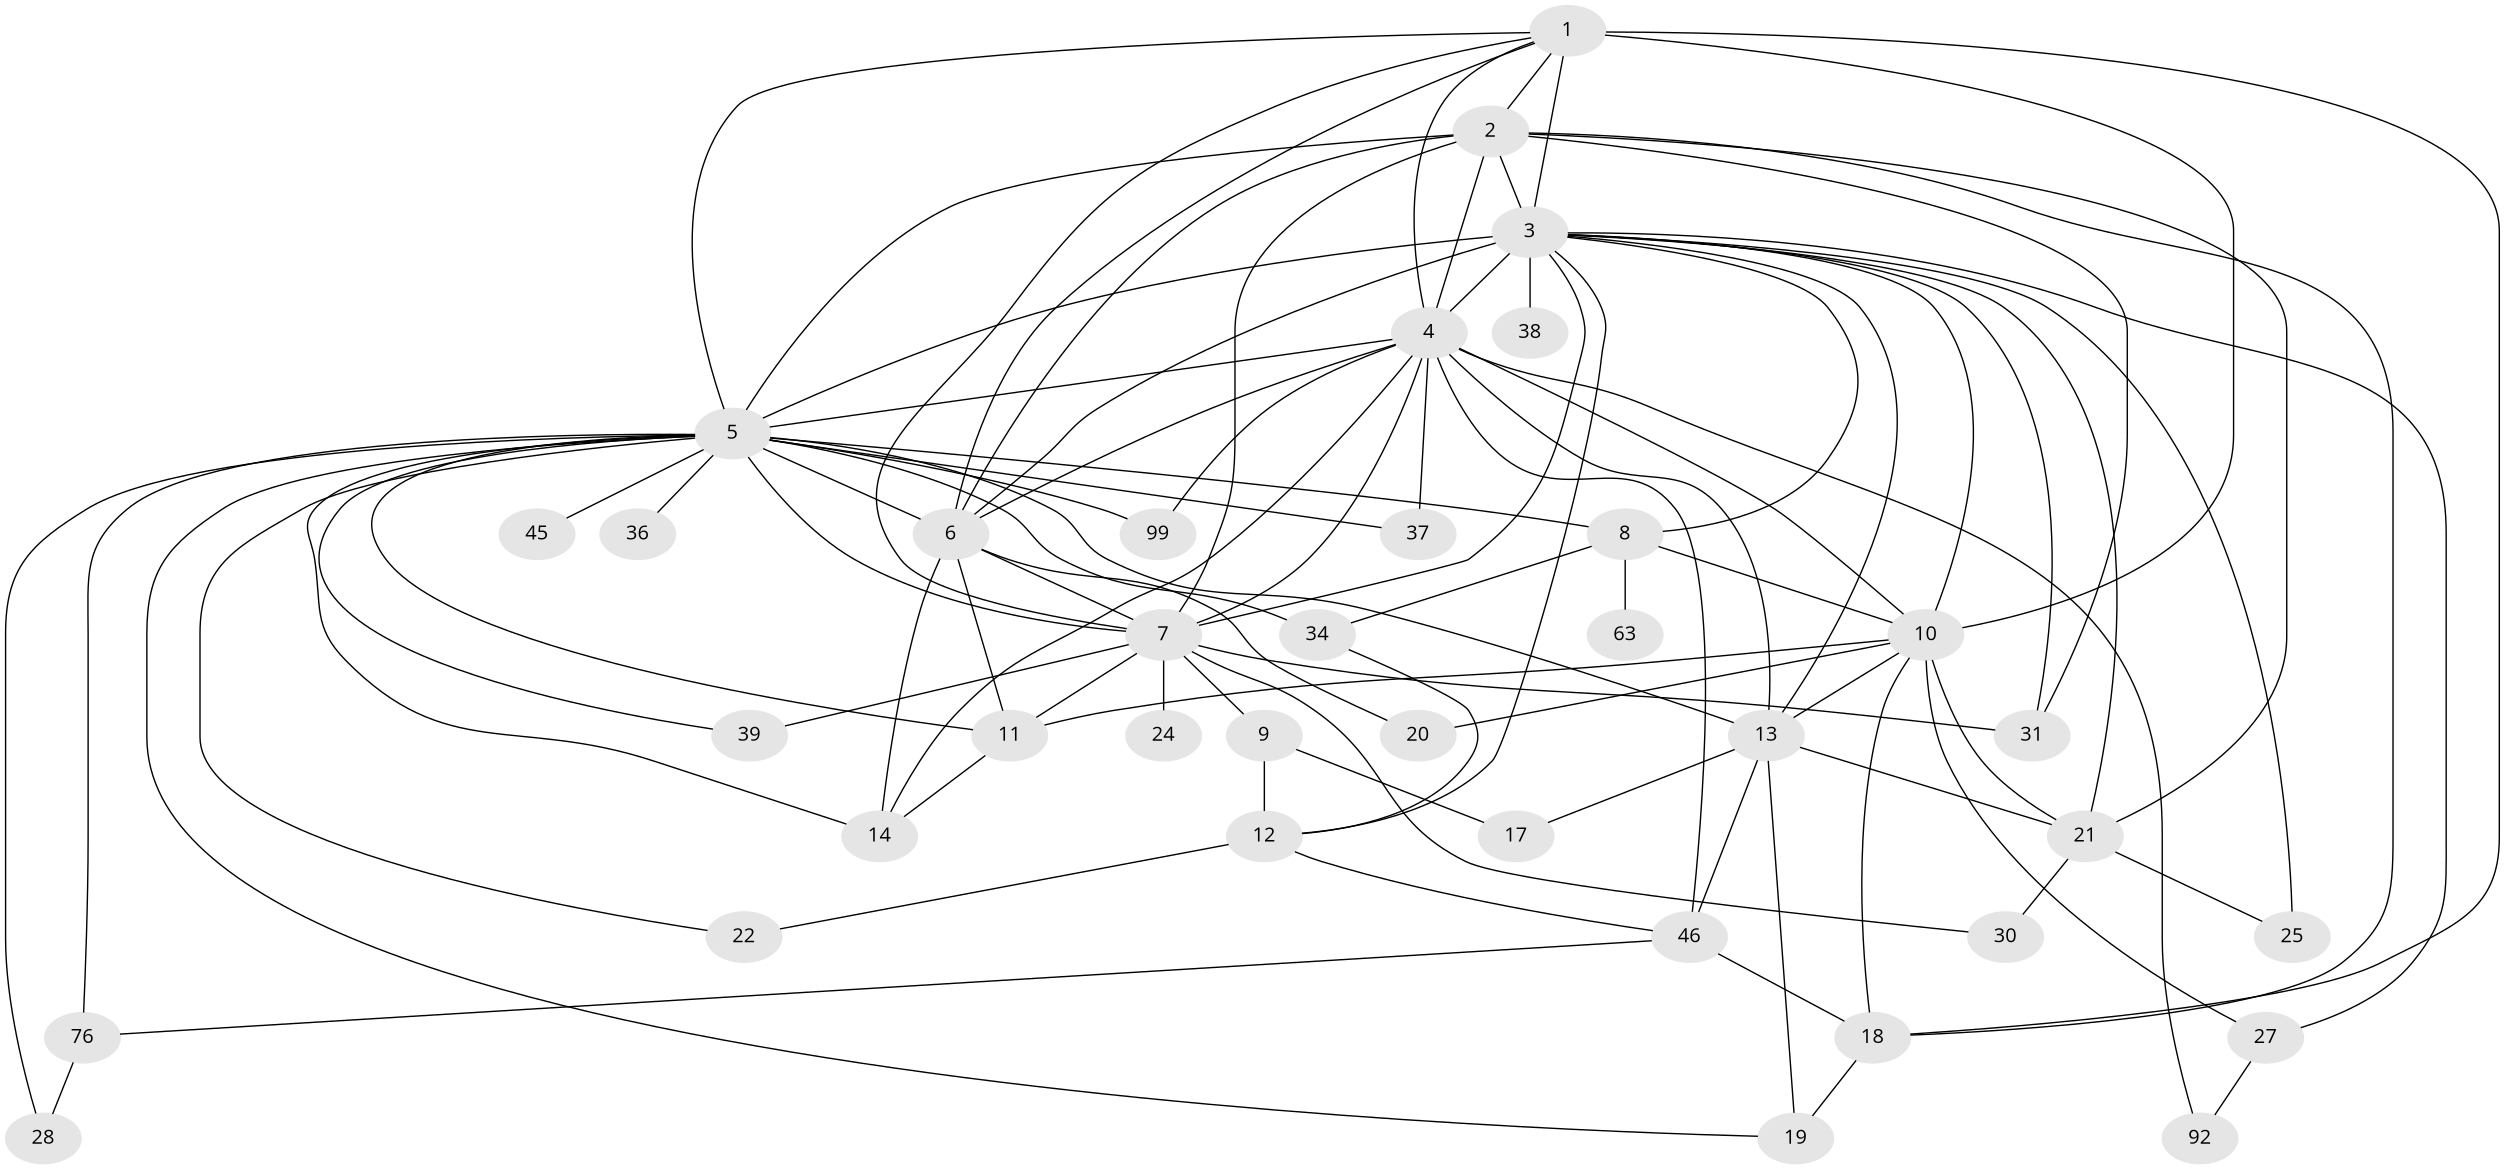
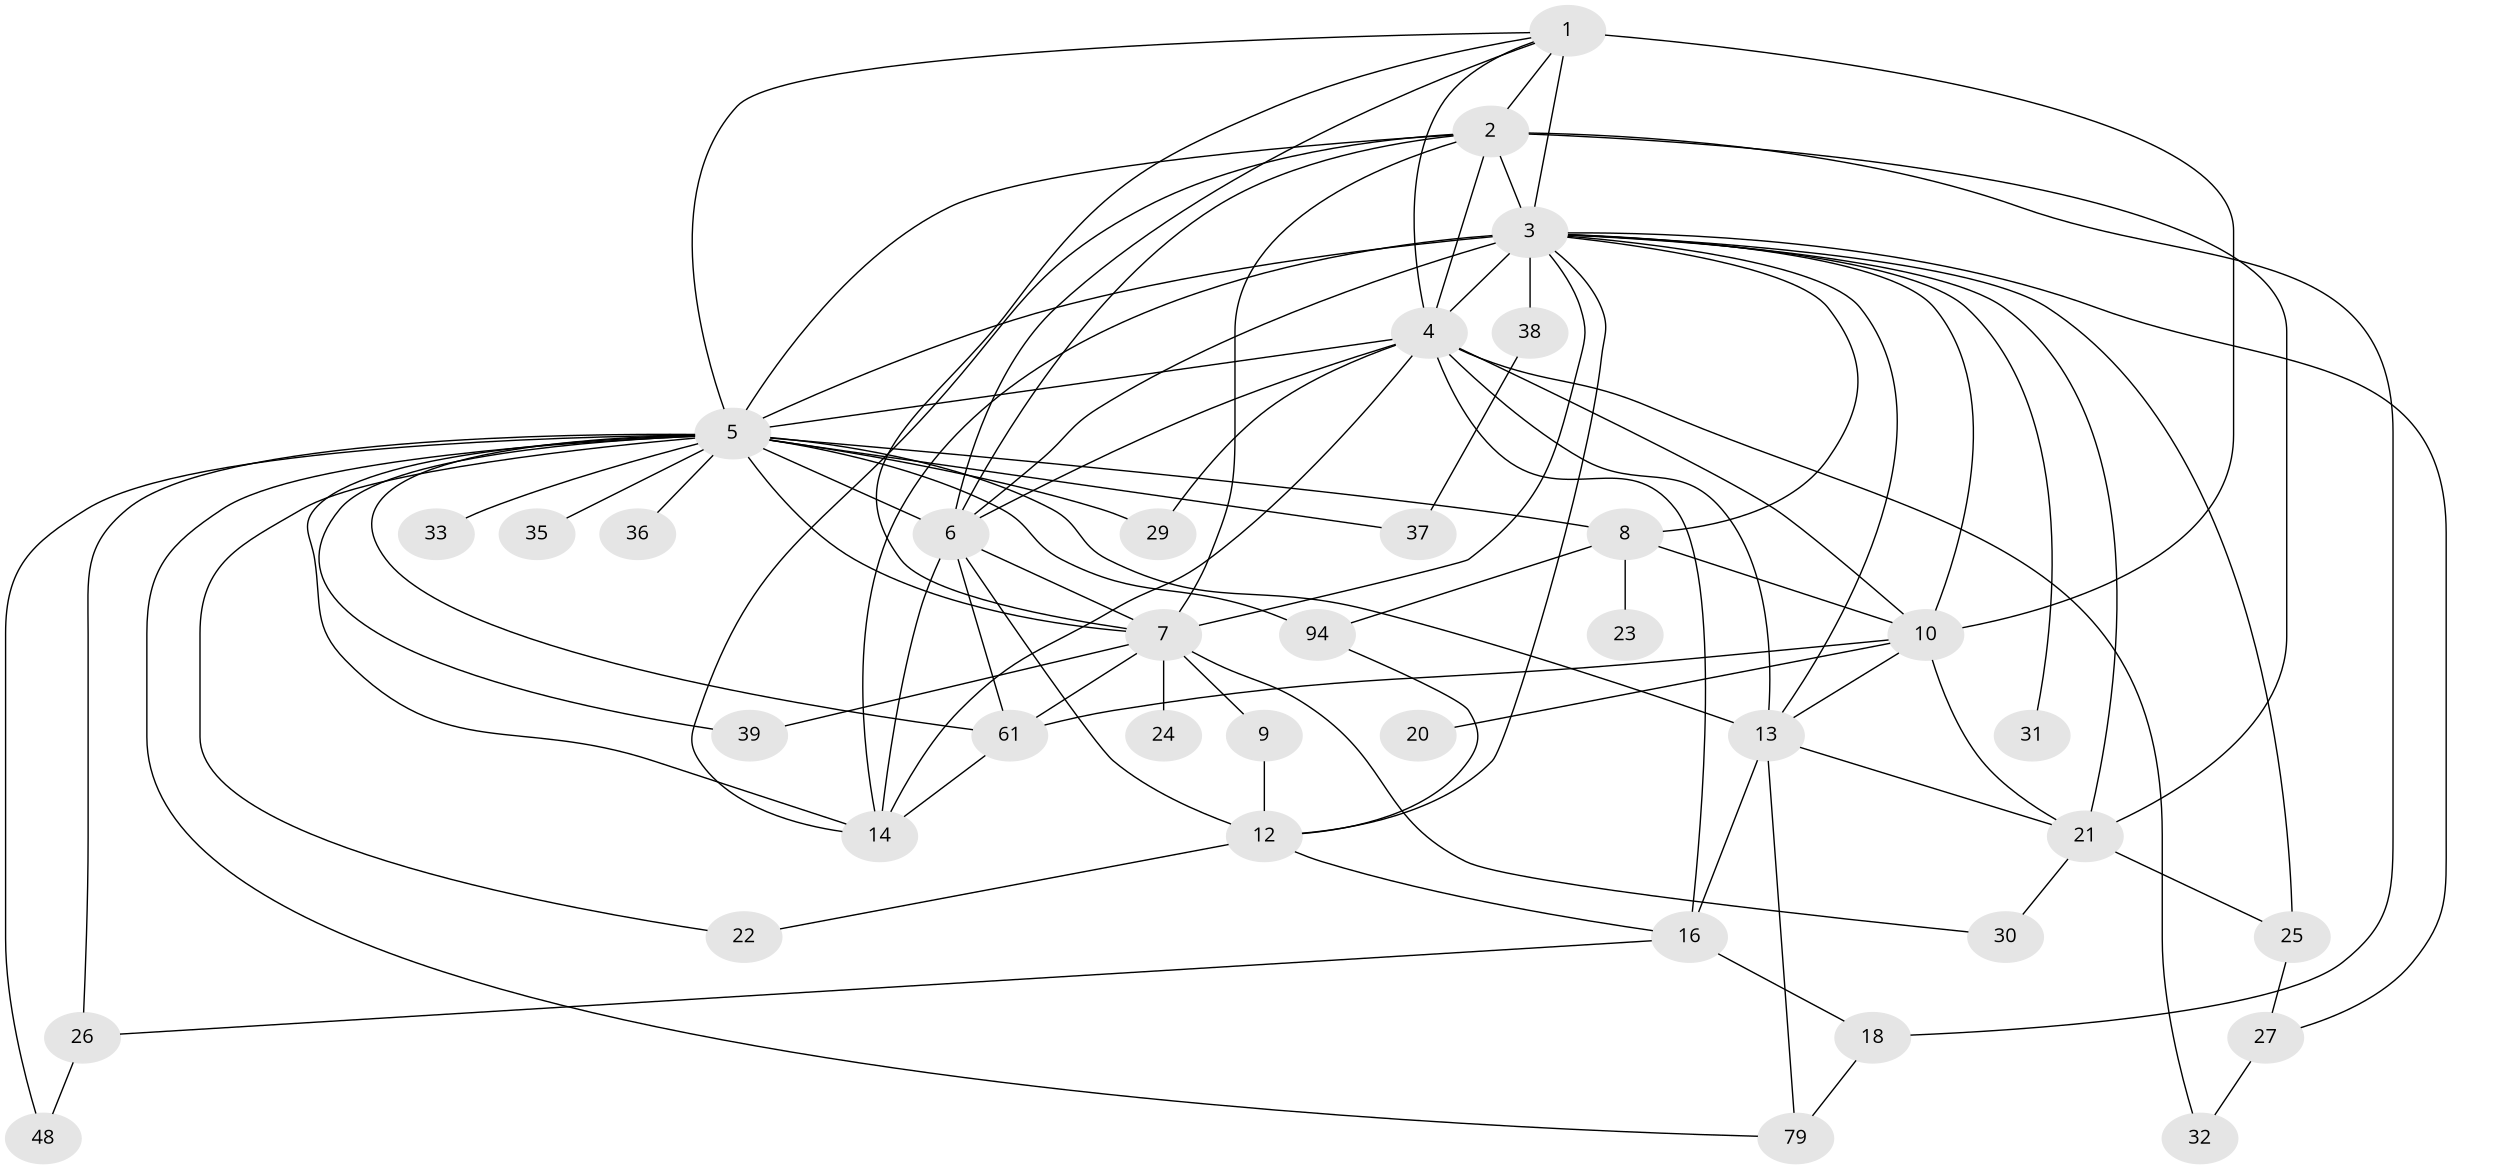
(2039, 244) -> (828, 512)
none -> (1026, 376)
(2499, 390) -> none
(1424, 434) -> (1472, 437)
(1347, 512) -> none
none -> (436, 534)
(537, 534) -> (537, 534)
(1158, 534) -> (1158, 534)
(1209, 607) -> (1071, 708)
(1317, 635) -> (1317, 635)
(1625, 635) -> (1625, 635)
(1576, 693) -> none
(1010, 736) -> (1010, 736)
(1864, 831) -> none
(1516, 836) -> none
(2034, 878) -> (2281, 980)
(1690, 937) -> (1690, 937)
(83, 1038) -> (83, 1038)
(43, 1138) -> (43, 1138)
(1796, 1138) -> (1796, 1138)
(2200, 1138) -> (2200, 1138)
